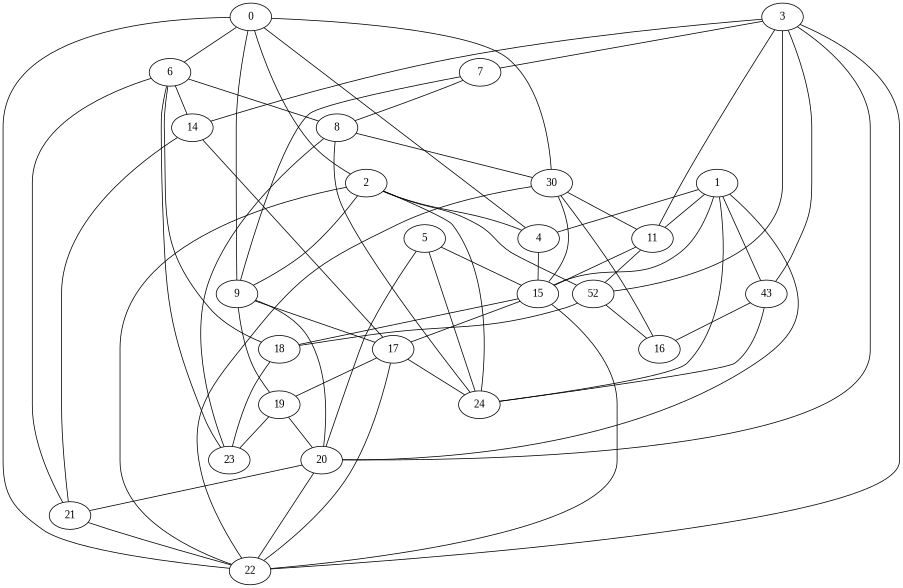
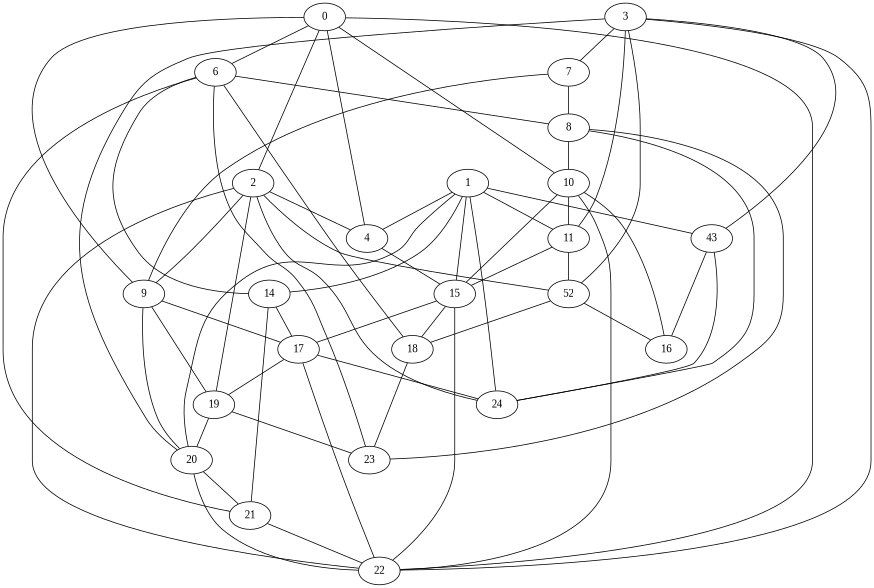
(483, 53) -> (386, 271)
(552, 183) -> (569, 183)
(425, 239) -> none
none -> (233, 299)
